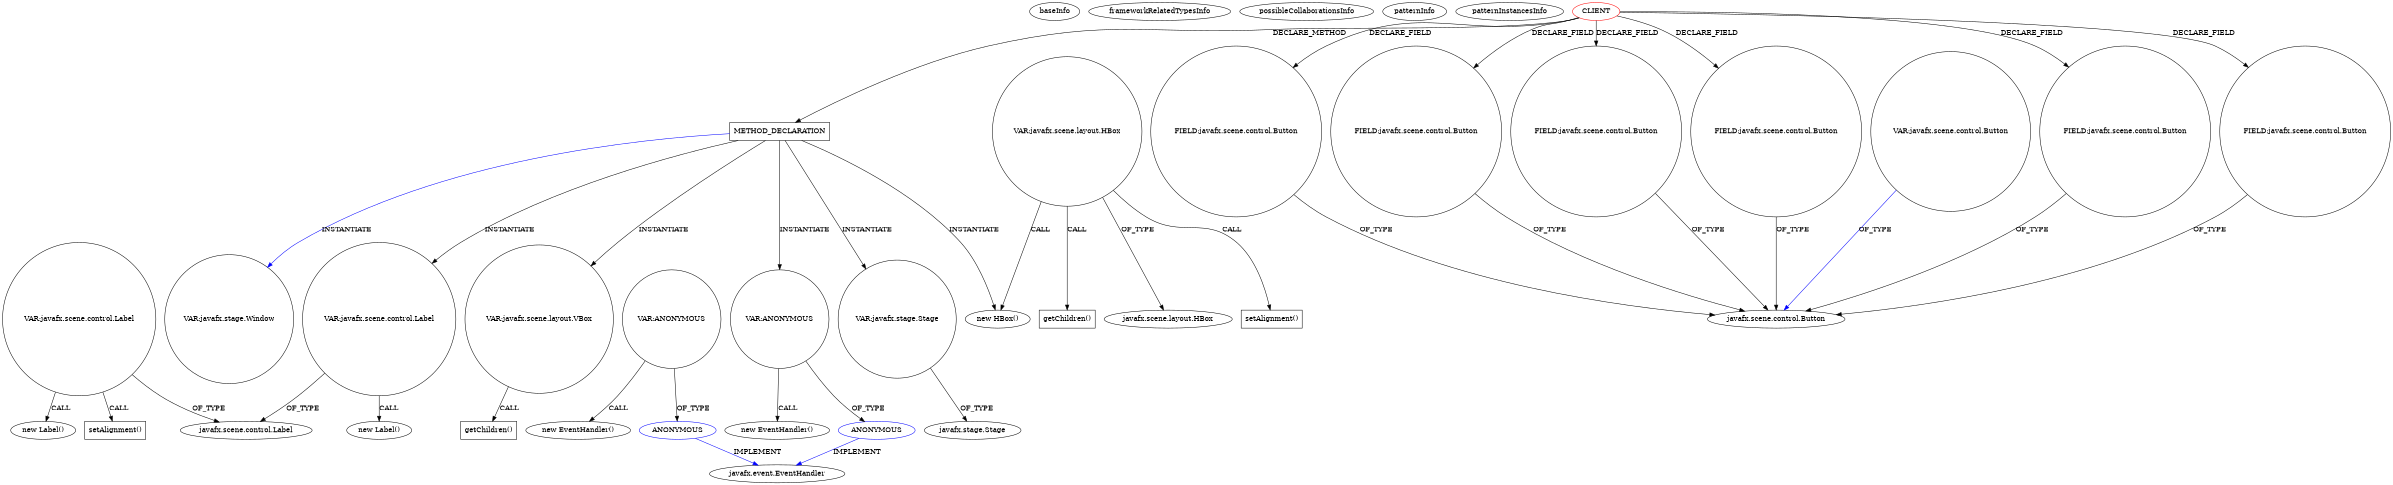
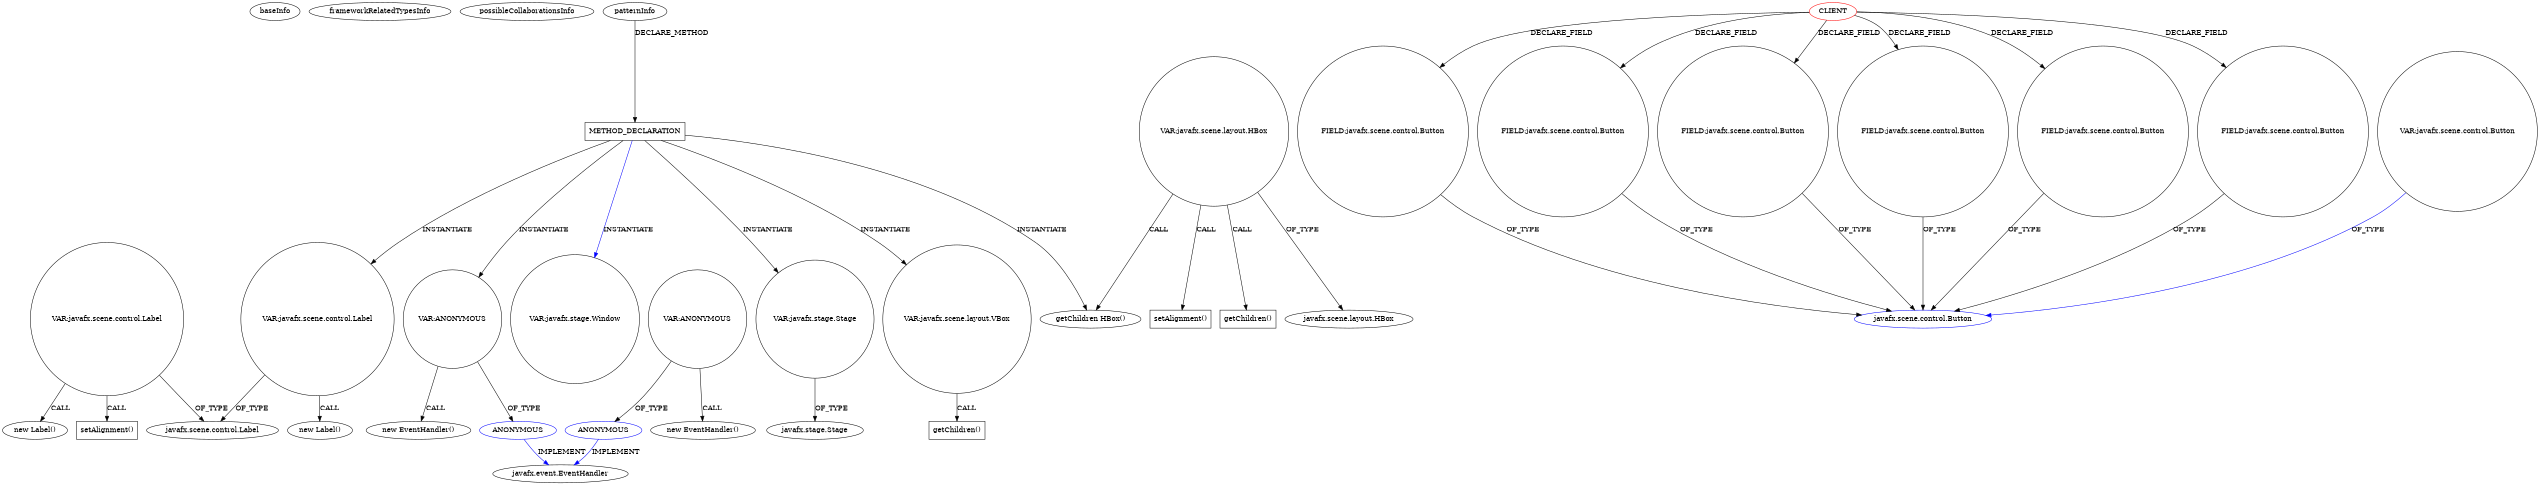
(1510, 12) -> none
(1182, 30) -> (635, 69)
(998, 319) -> (1090, 319)
(1776, 319) -> (1923, 319)
